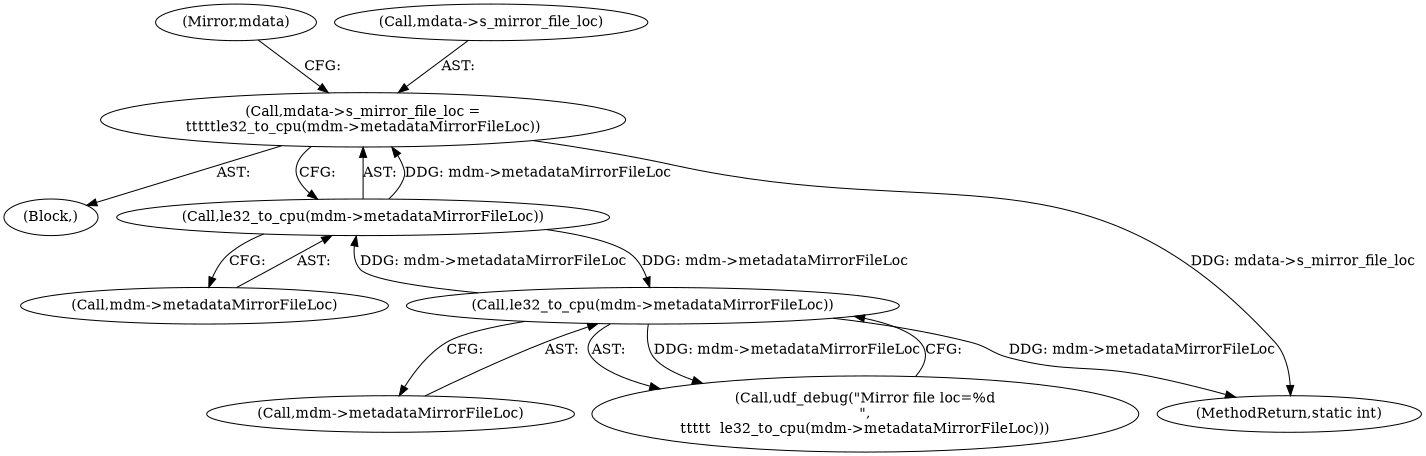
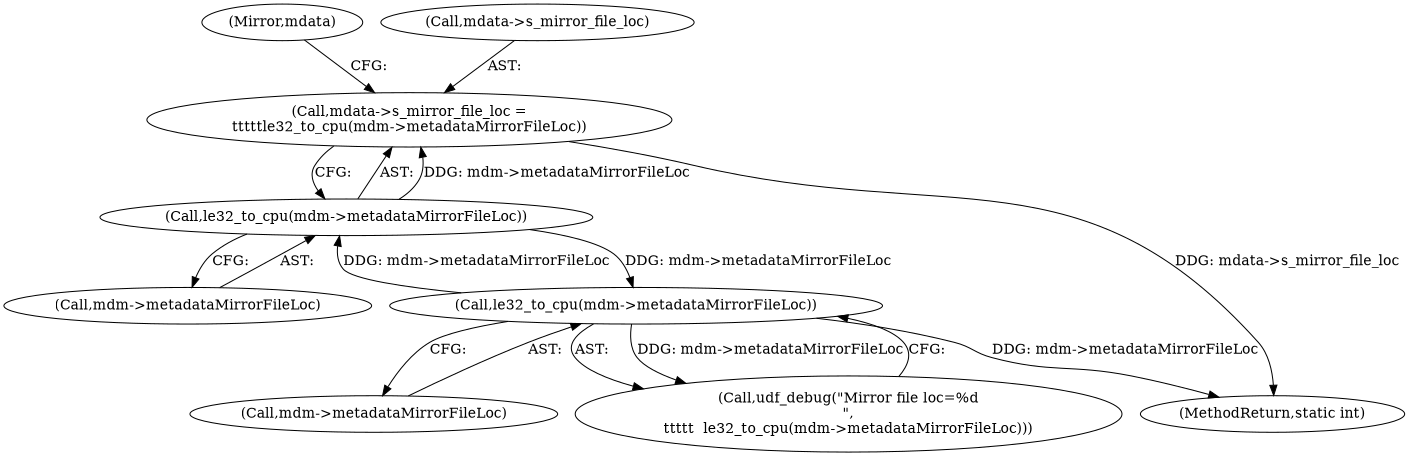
(51, 217) -> none
